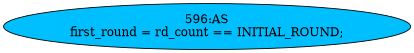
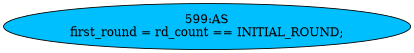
(207, 27) -> (207, 27)
